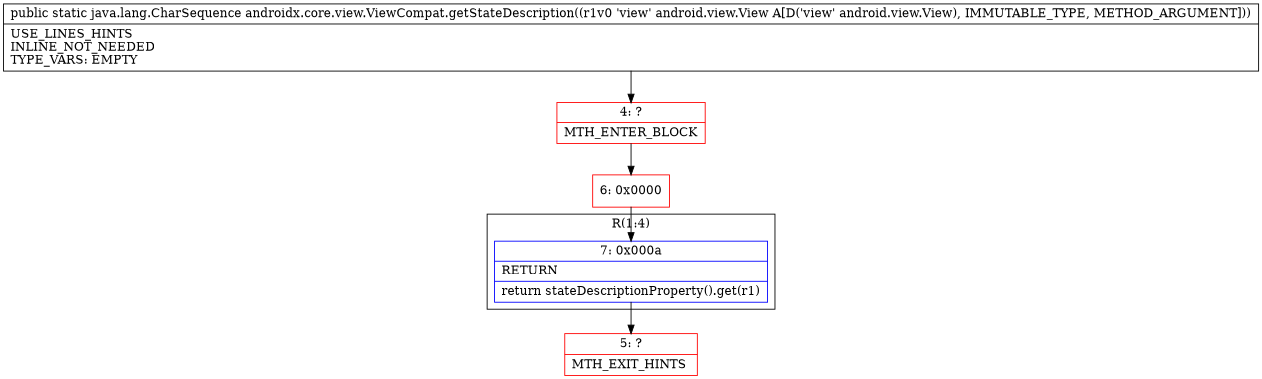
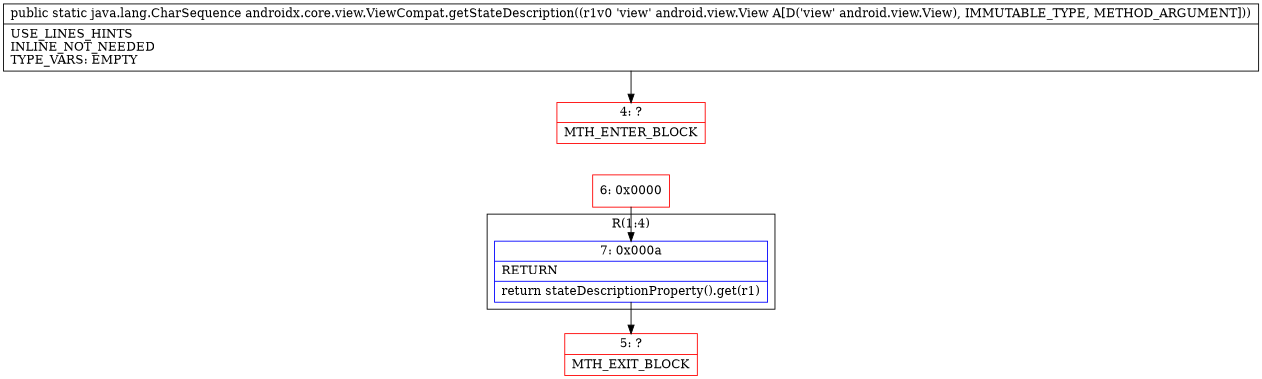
(631, 155) -> none
(629, 365) -> (631, 365)
